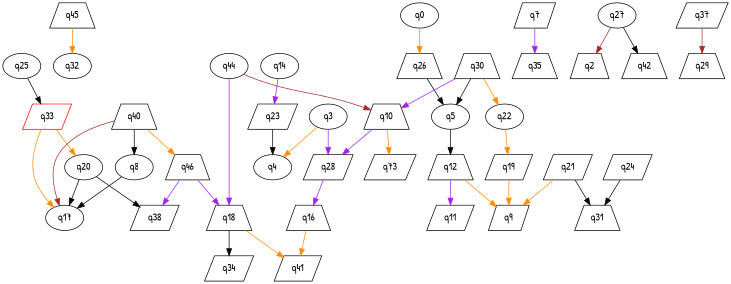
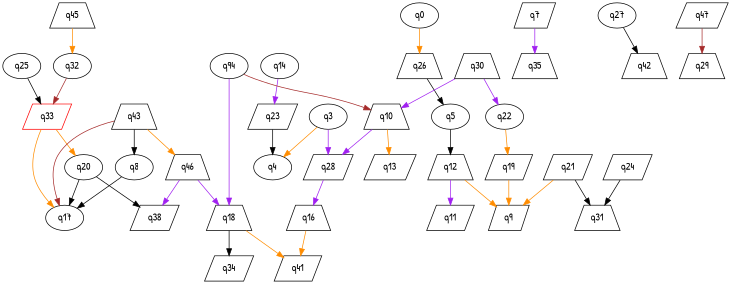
(702, 15) -> (702, 15)
(229, 66) -> (229, 66)
(590, 66) -> none
none -> (62, 88)
(465, 89) -> none
(489, 89) -> (489, 89)
(134, 117) -> (134, 117)
(390, 167) -> (390, 167)
